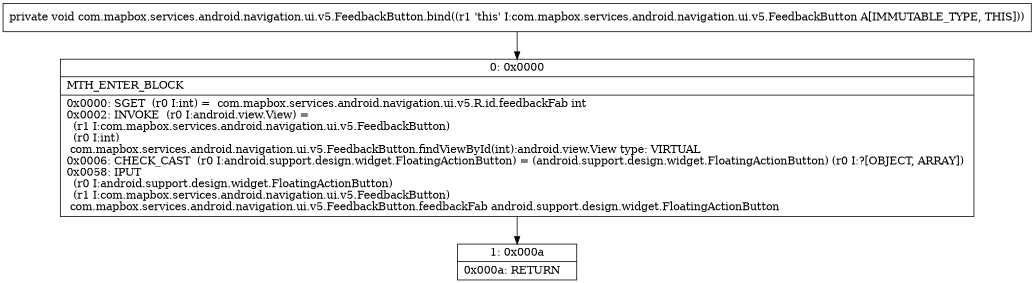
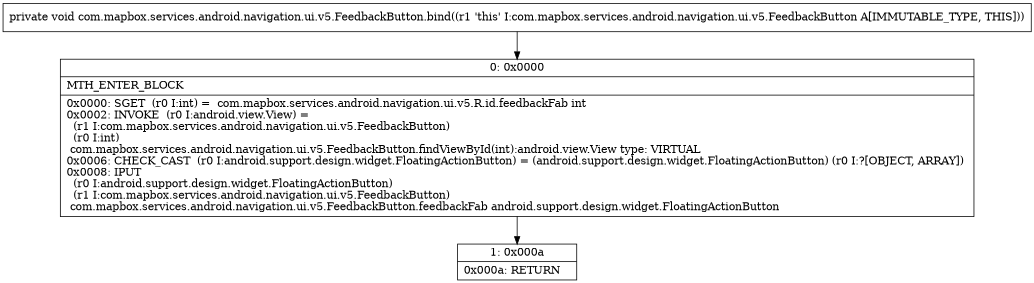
(107, 173) -> (107, 173)
